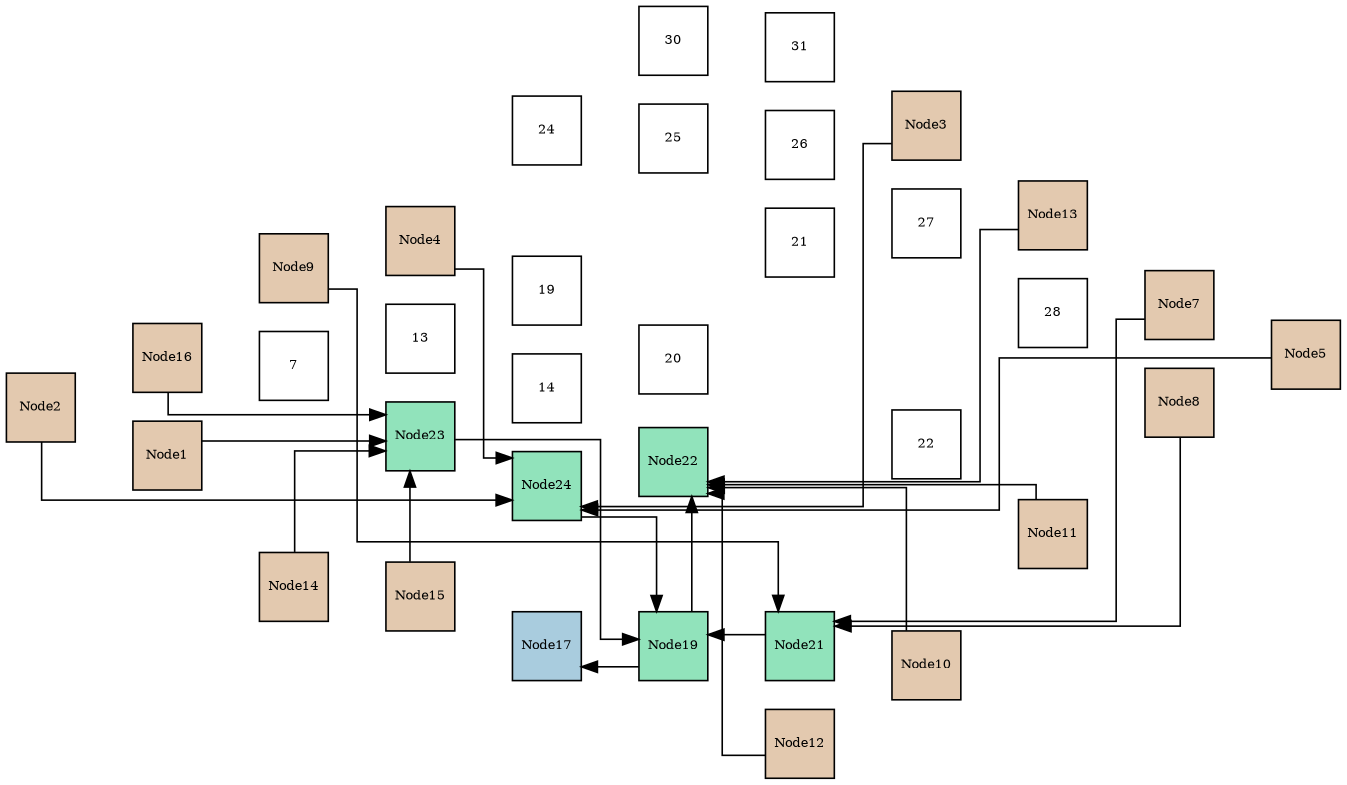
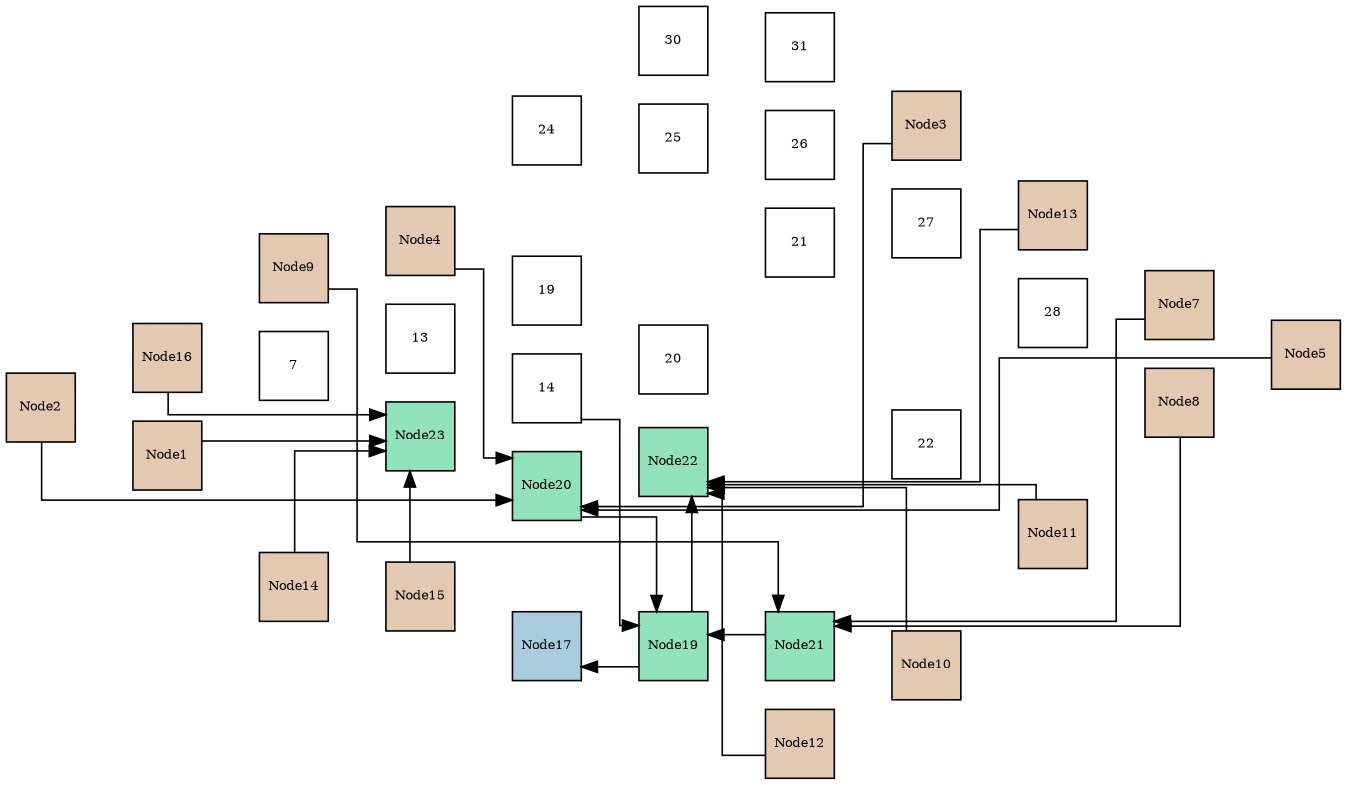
(547, 486) -> (547, 486)
(601, 487) -> (620, 492)
